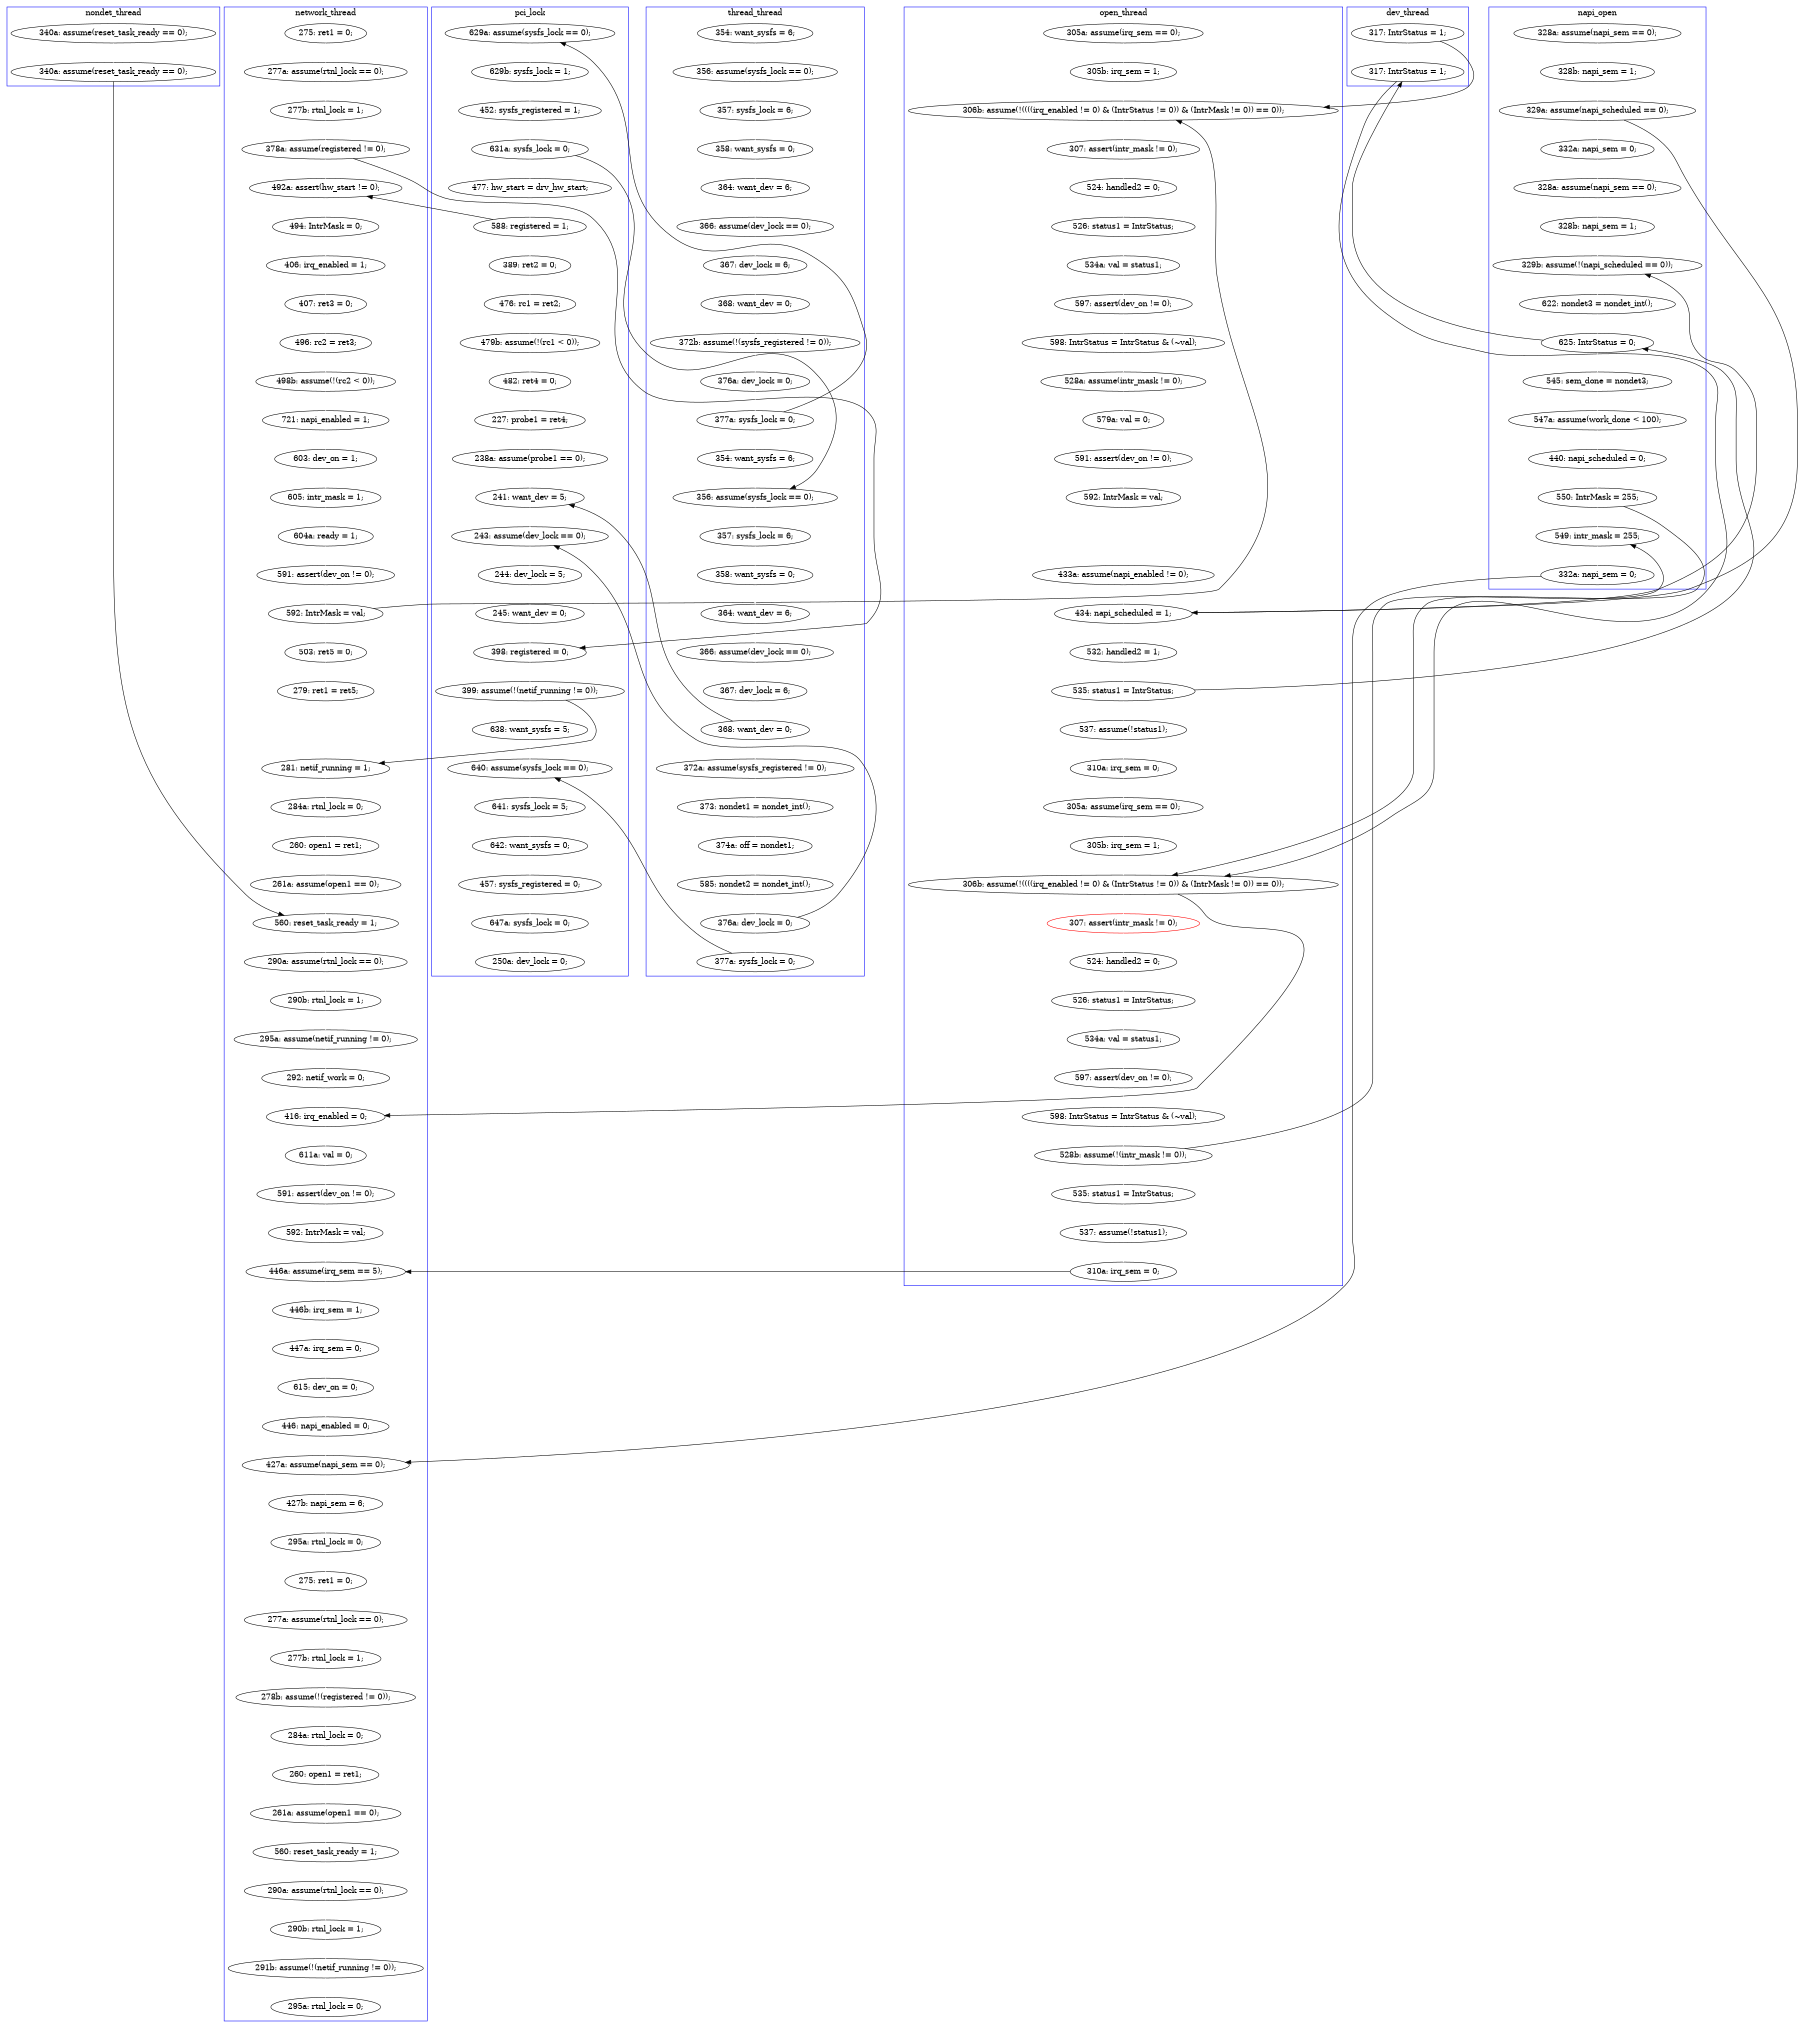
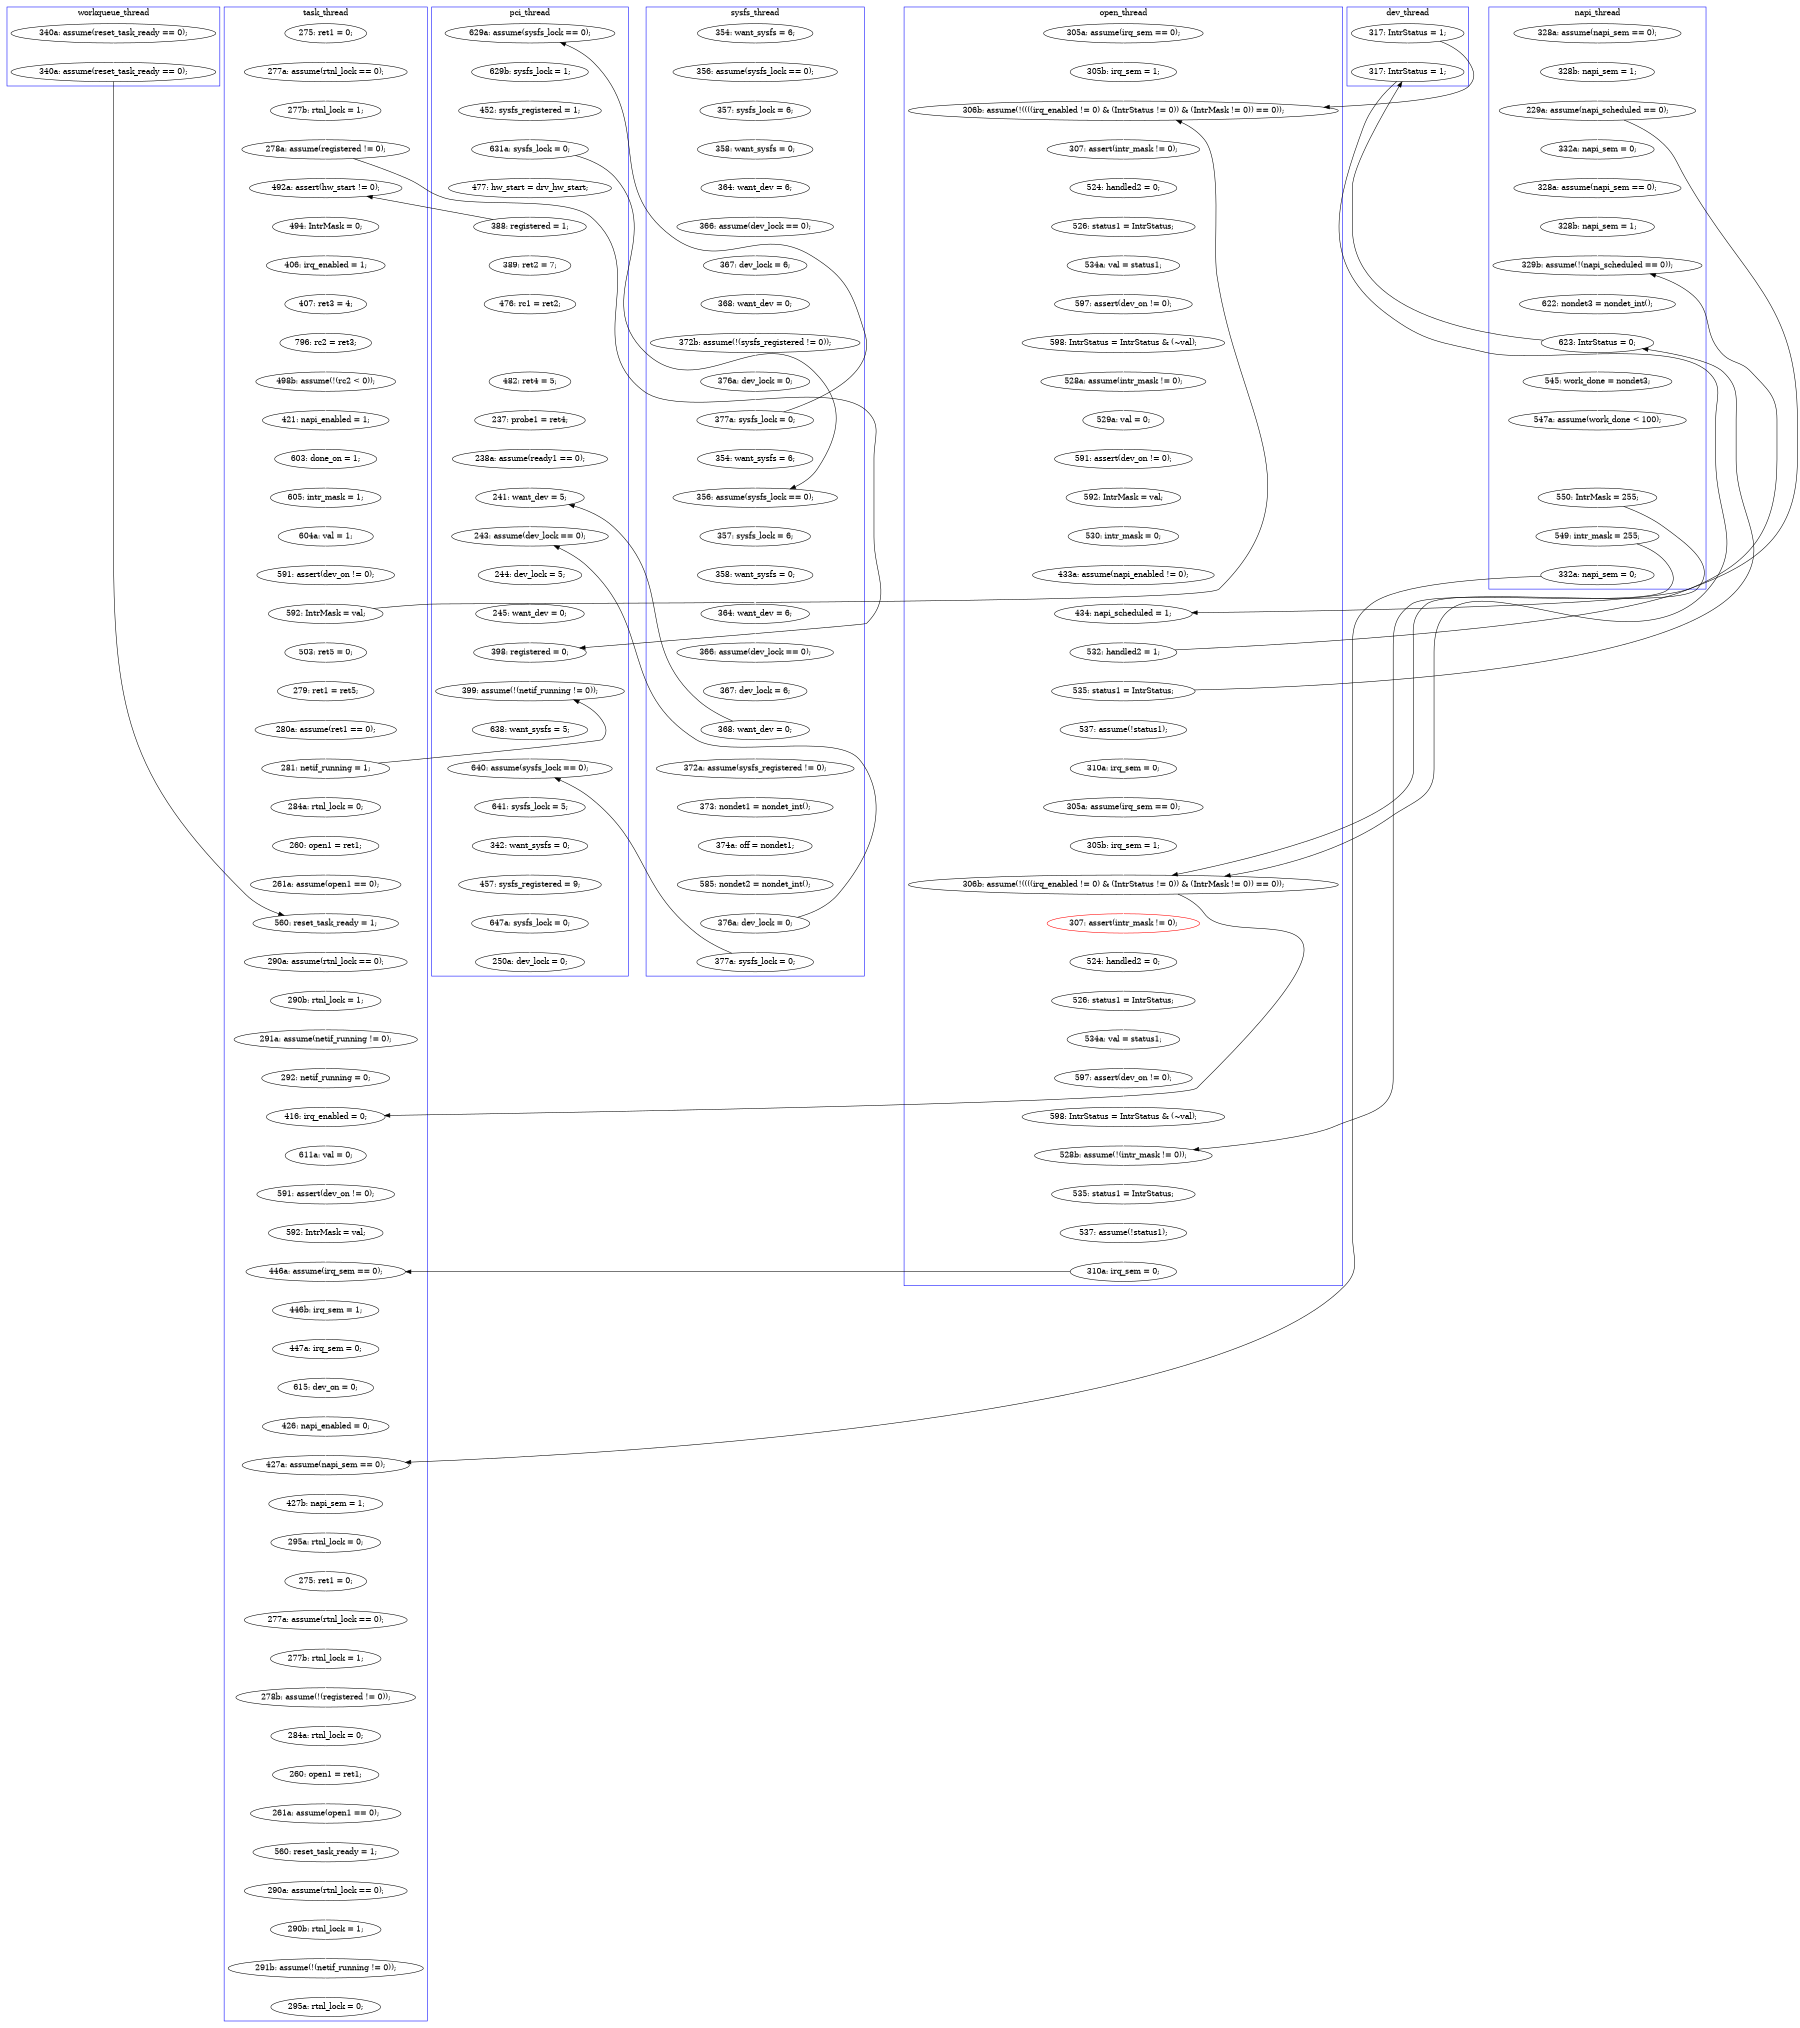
(113, 13) -> (113, 13)
(326, 13) -> (326, 13)
(530, 13) -> (530, 13)
(755, 13) -> (755, 13)
(1597, 13) -> (1597, 13)
(1597, 111) -> (1597, 111)
(326, 149) -> (326, 149)
(530, 227) -> (530, 227)
(530, 266) -> (530, 266)
(326, 304) -> (326, 304)
(326, 343) -> (326, 343)
(530, 343) -> none
(1597, 343) -> (1597, 343)
(530, 382) -> (530, 382)
(1597, 382) -> (1597, 382)
(326, 420) -> (326, 420)
(530, 420) -> (530, 420)
(1123, 420) -> (1123, 420)
(326, 459) -> (326, 459)
(530, 459) -> (530, 459)
(1597, 459) -> none
(326, 536) -> (326, 536)
none -> (1123, 536)
(1673, 583) -> (1636, 604)
none -> (326, 730)
(516, 750) -> (516, 750)
(1373, 778) -> (1393, 787)
(530, 846) -> (530, 846)
(530, 885) -> (530, 885)
(326, 1040) -> (326, 1040)
(326, 1078) -> (326, 1078)
(326, 1272) -> (326, 1272)
(326, 1427) -> (326, 1427)
(326, 1504) -> (326, 1504)
